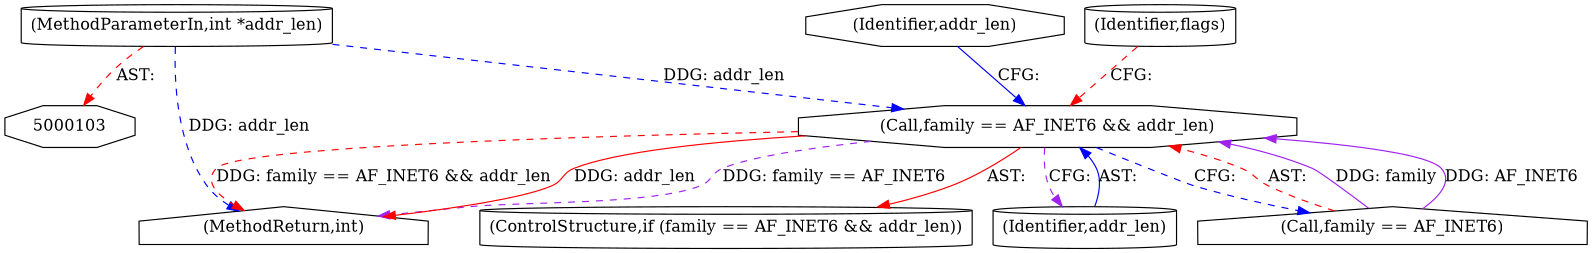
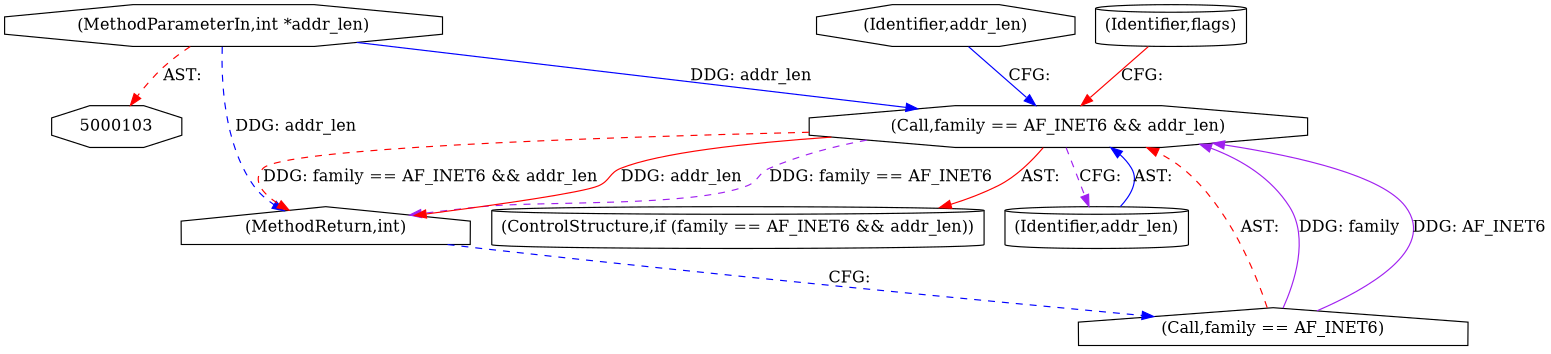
(177, 26) -> (224, 26)
(1109, 72) -> (1119, 72)
(612, 76) -> (631, 75)
(1195, 186) -> (795, 282)
